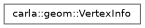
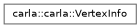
(72, 14) -> (70, 14)
